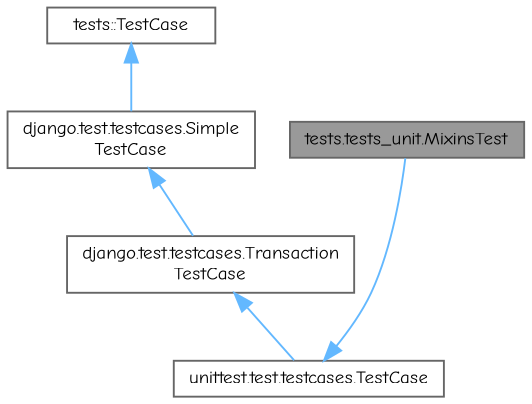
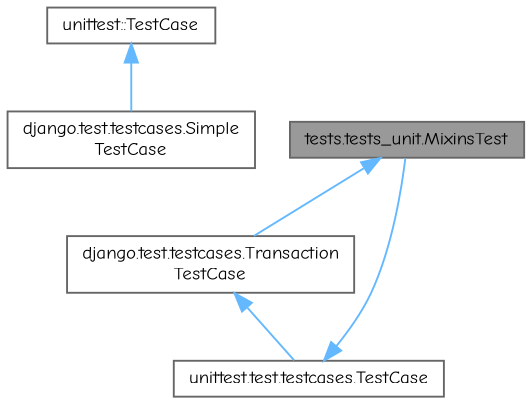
(131, 26) -> (131, 26)
(176, 210) -> (309, 202)
